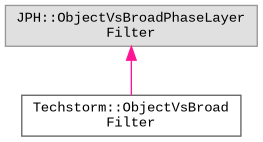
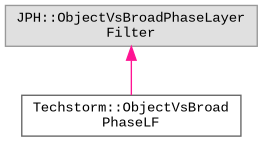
(131, 116) -> (131, 116)
